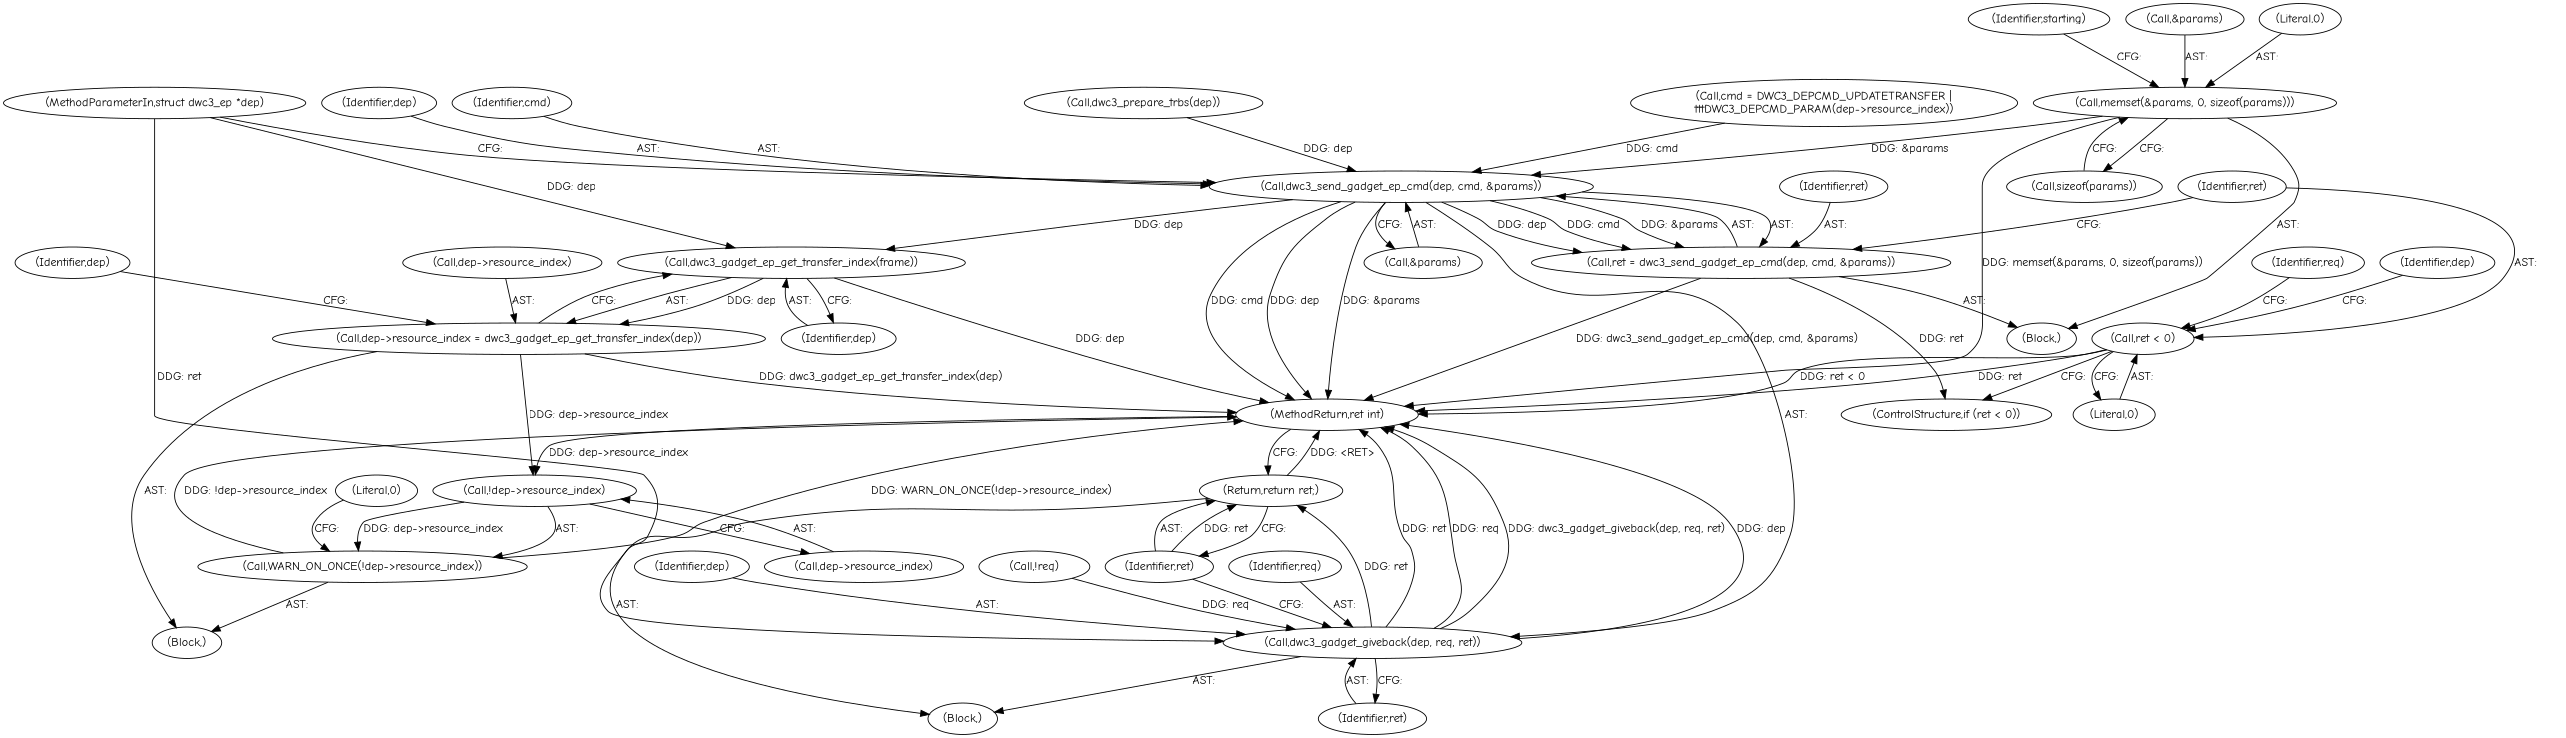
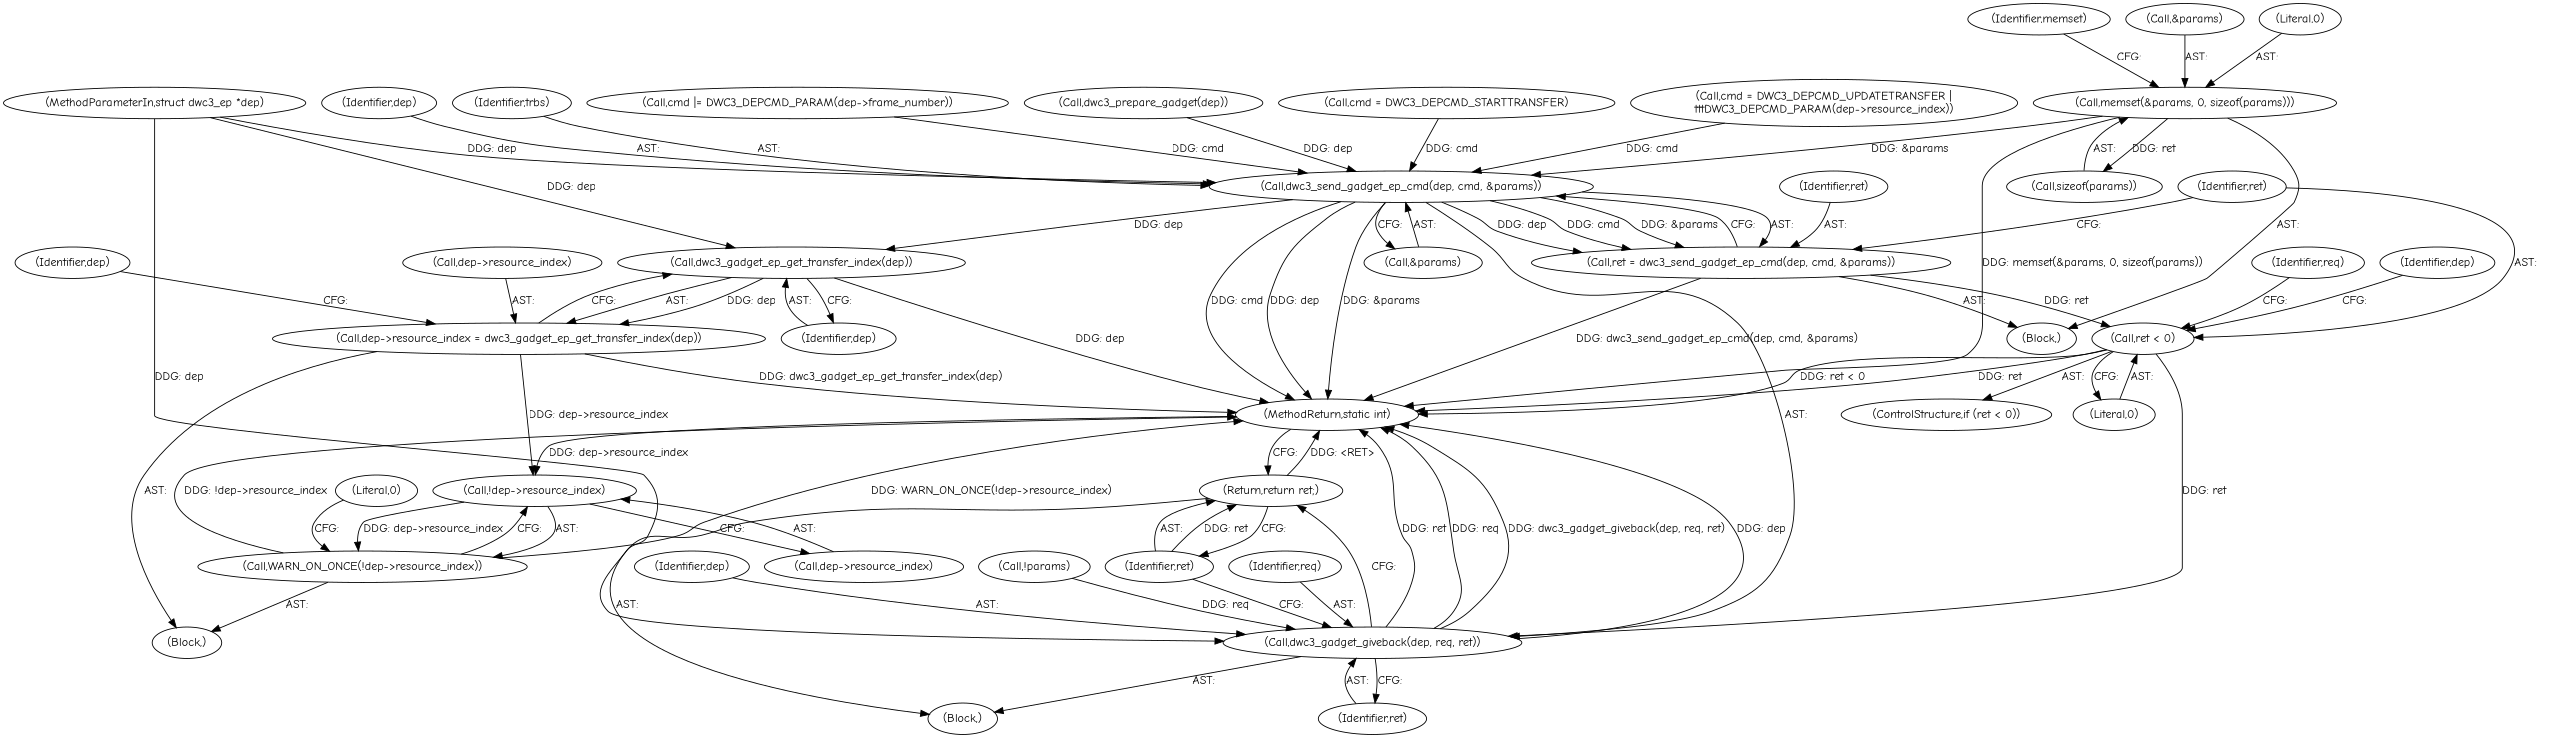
(2039, 19) -> (2039, 19)
(512, 103) -> (512, 103)
none -> (798, 103)
(1144, 103) -> (1144, 103)
none -> (1447, 103)
(492, 149) -> (492, 149)
(2107, 149) -> (2107, 149)
(2154, 149) -> (2154, 149)
(1745, 225) -> (1745, 225)
(791, 263) -> (791, 263)
(1877, 321) -> (1993, 294)
(180, 377) -> (180, 377)
(2075, 377) -> (2075, 377)
(1327, 415) -> (1327, 415)
none -> (496, 540)
(1034, 567) -> (1034, 567)
(1386, 567) -> (1386, 567)
none -> (1962, 608)
